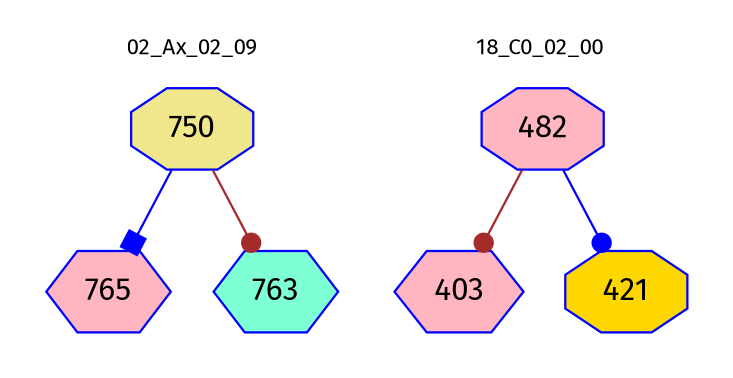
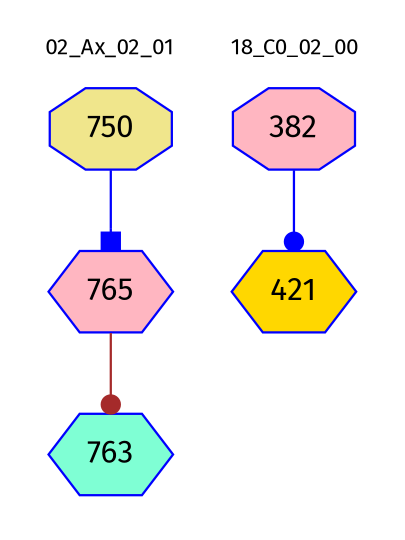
(192, 49) -> (111, 49)
(543, 129) -> (294, 129)
(230, 202) -> (111, 364)
(459, 292) -> none
(626, 292) -> (294, 292)
